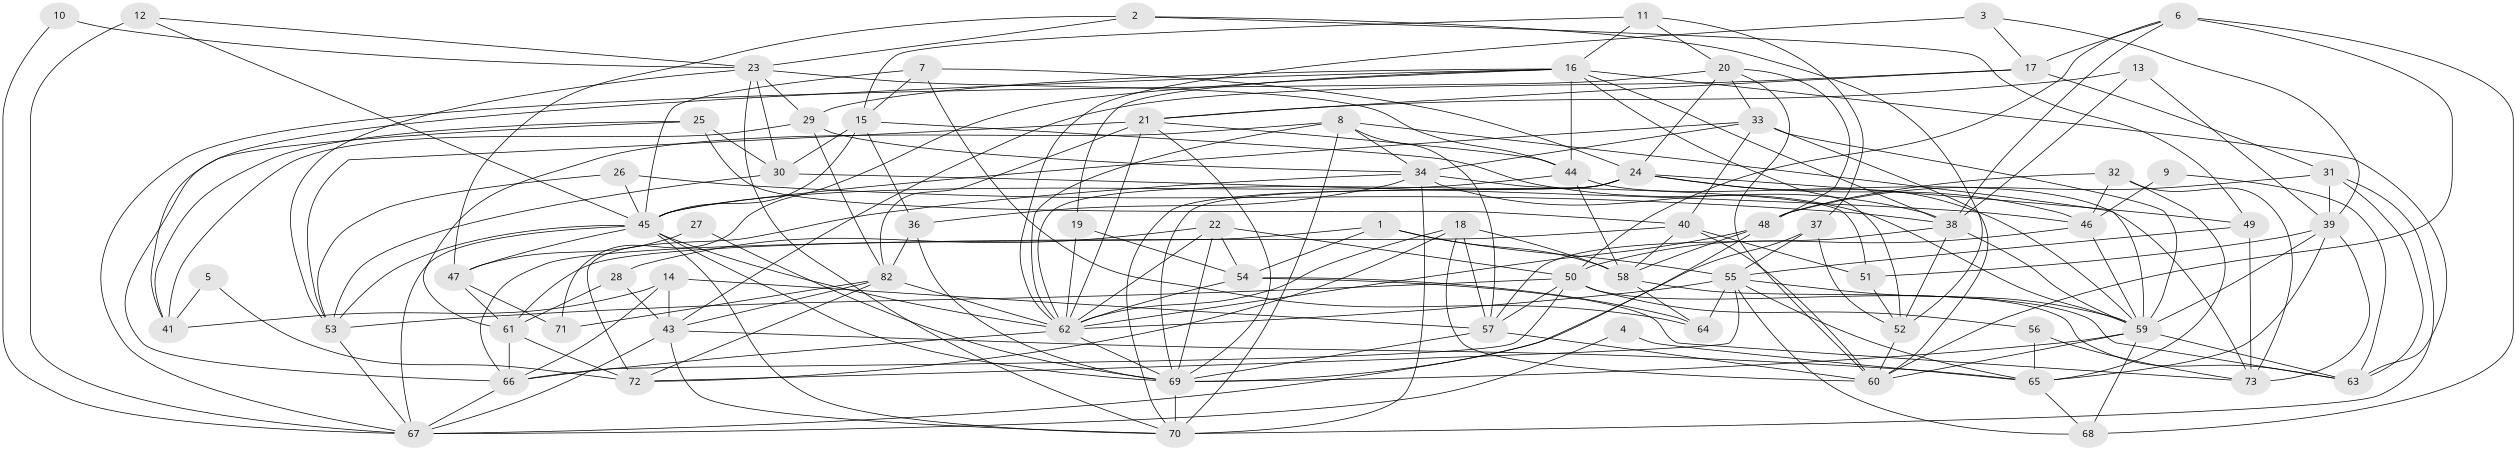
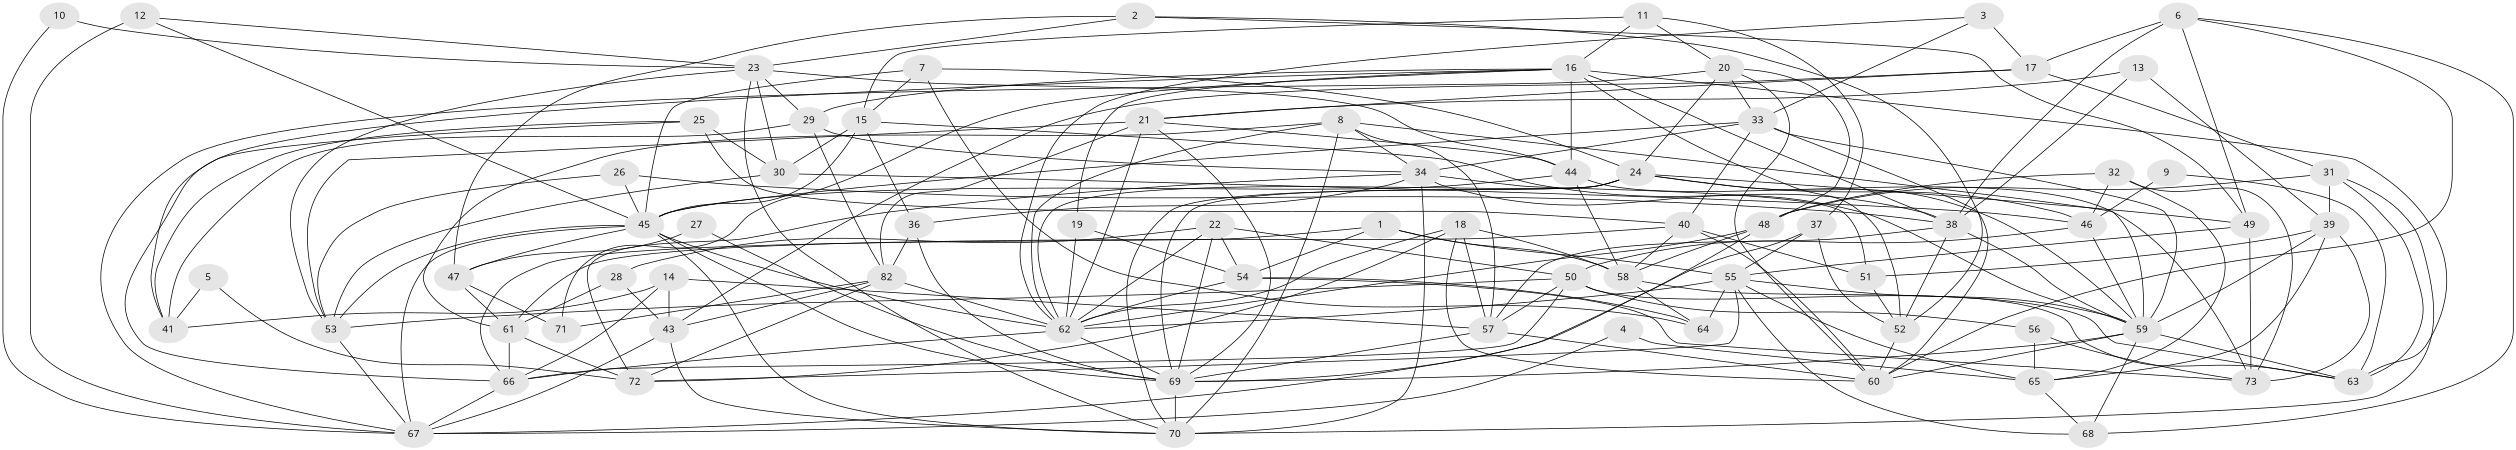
(2222, 73) -> (1871, 68)
(1890, 147) -> (2214, 121)
(1319, 349) -> none
